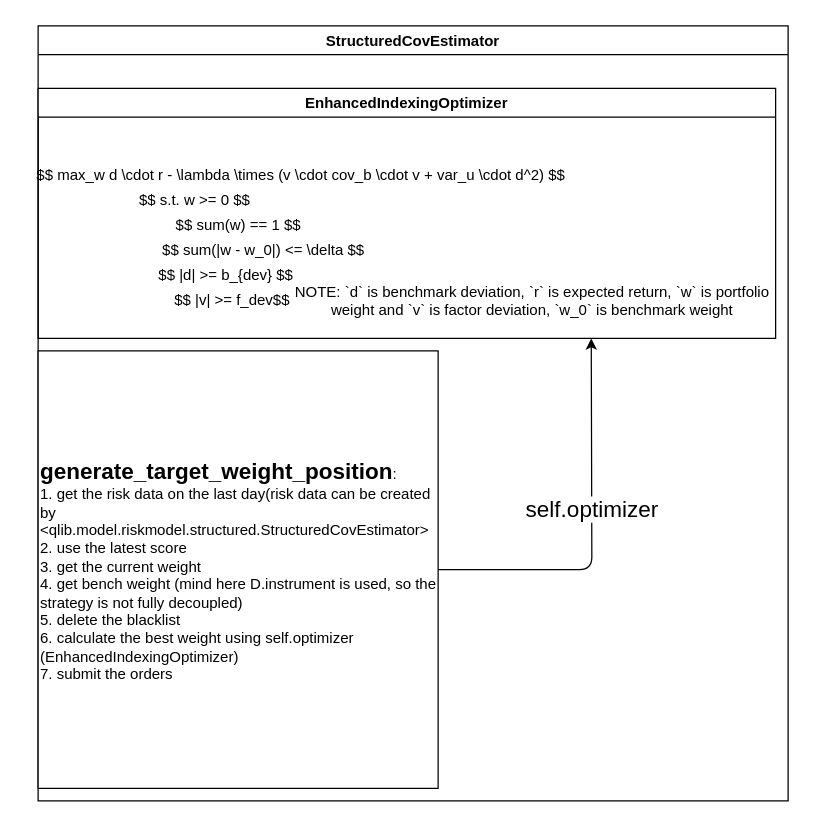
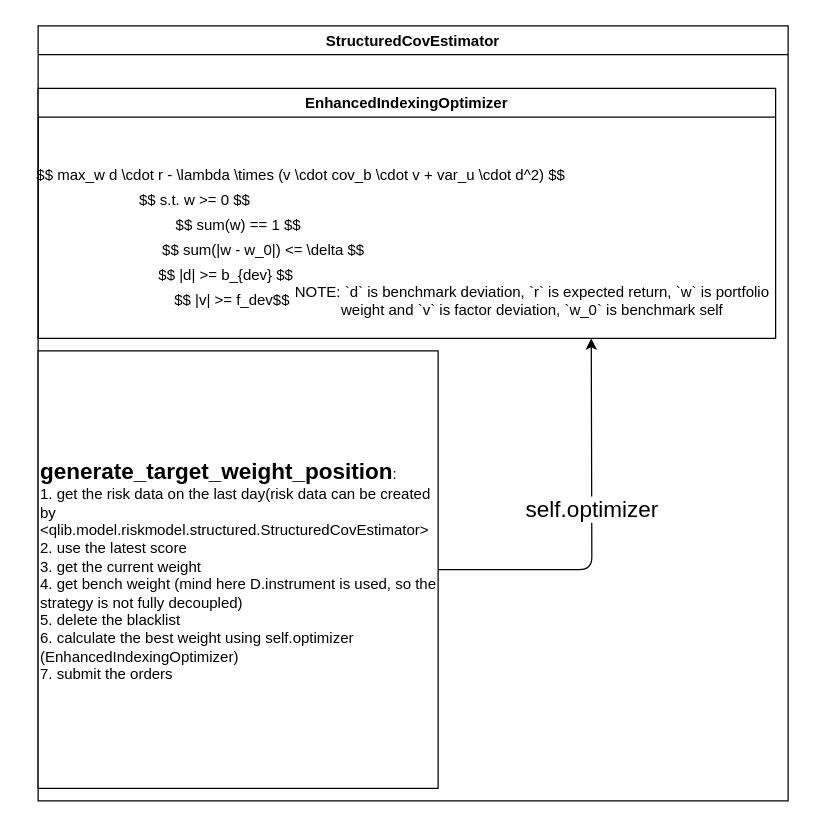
(533, 301) -> (533, 301)
